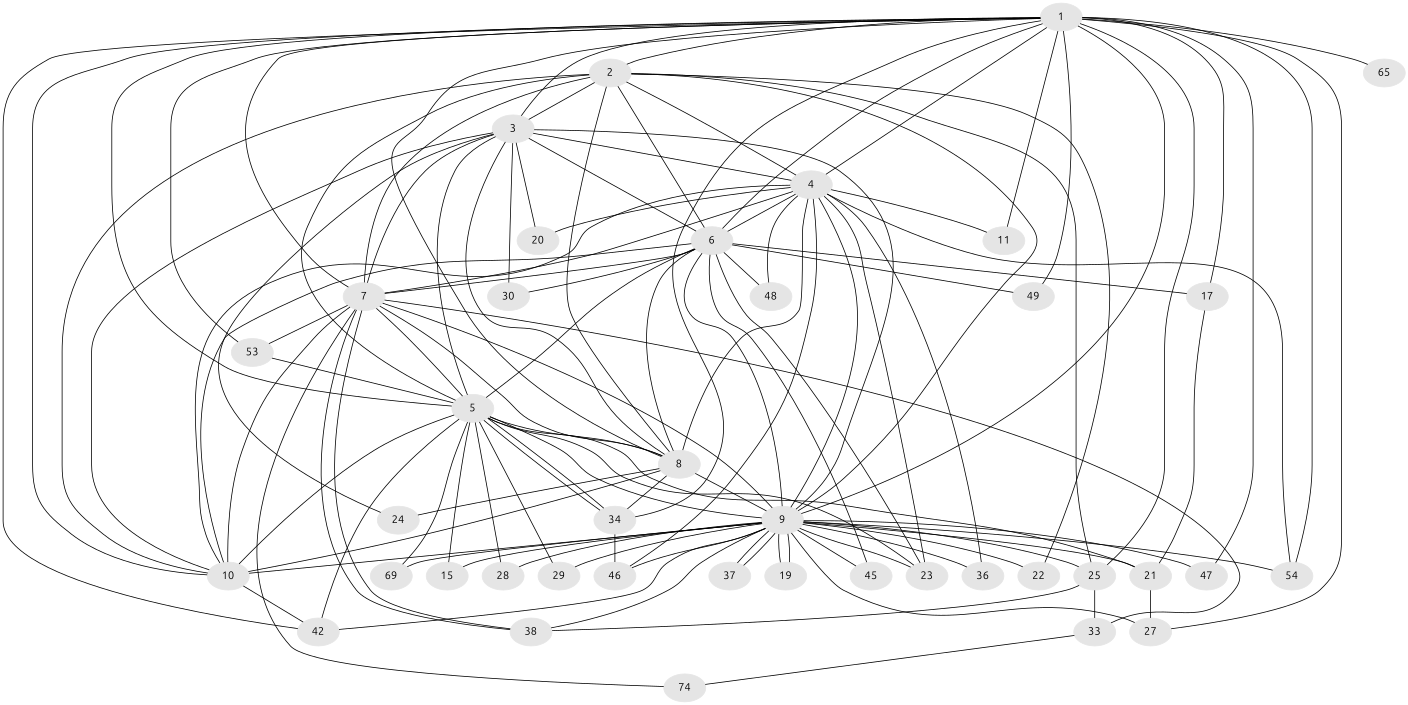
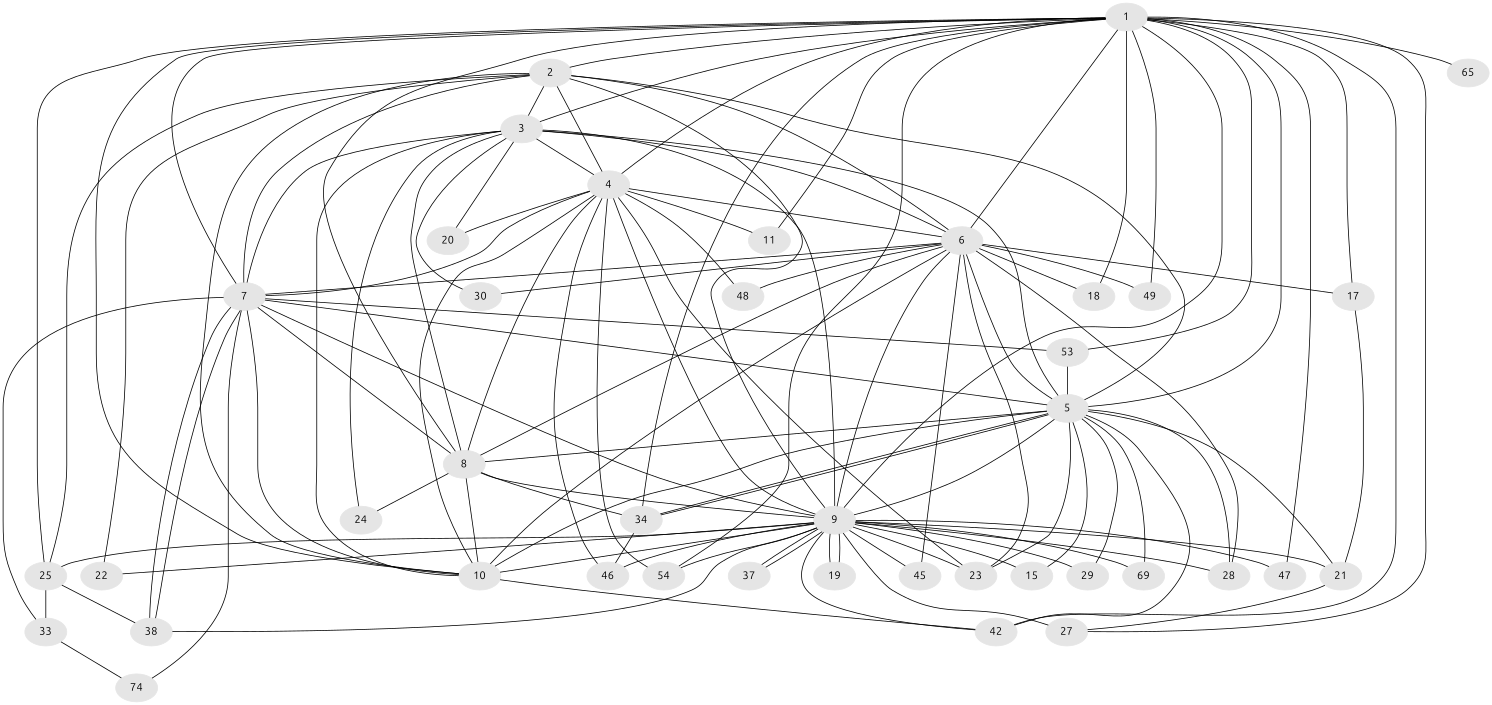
(567, 293) -> none
none -> (1094, 297)
none -> (1149, 379)
(983, 576) -> none
